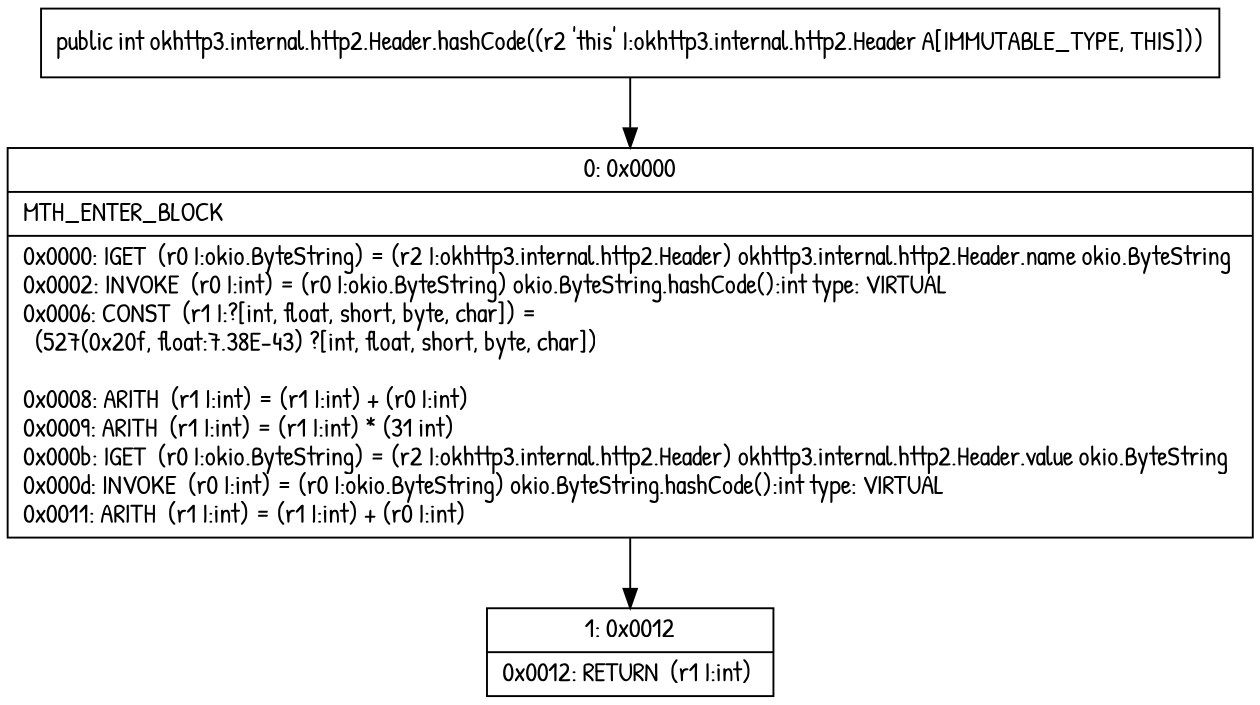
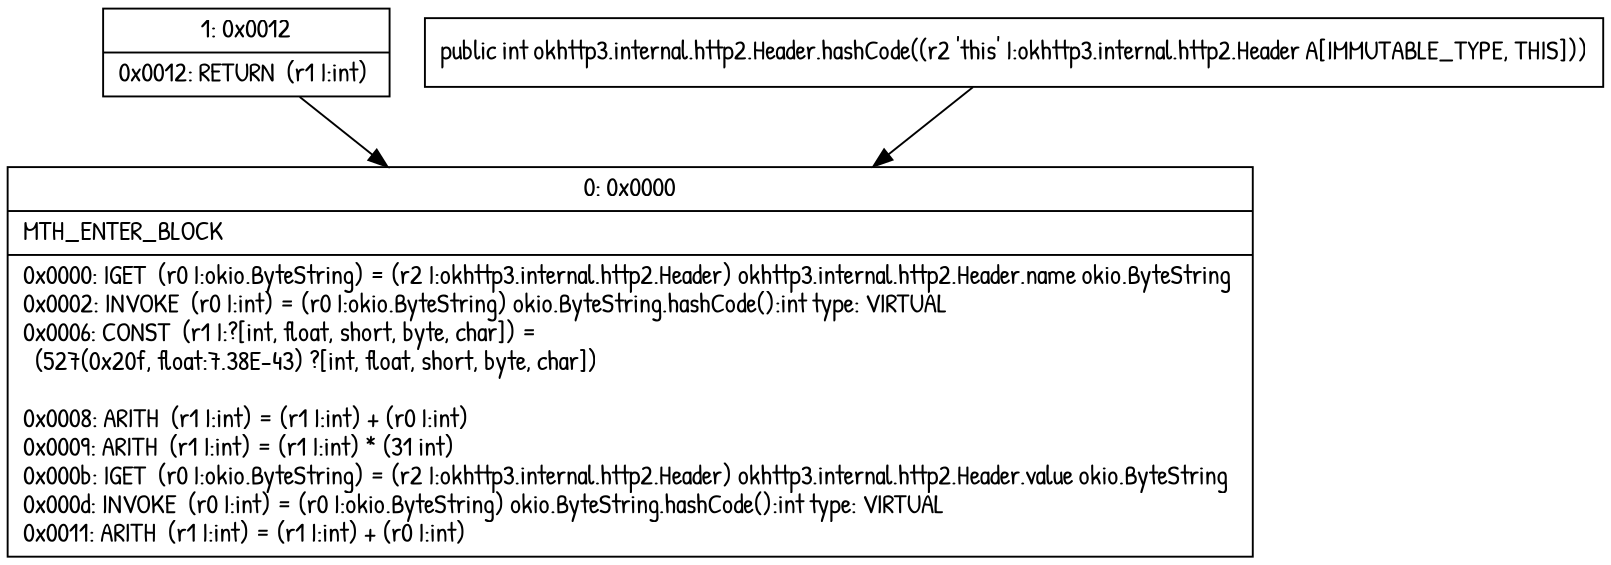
(630, 563) -> (336, 126)
